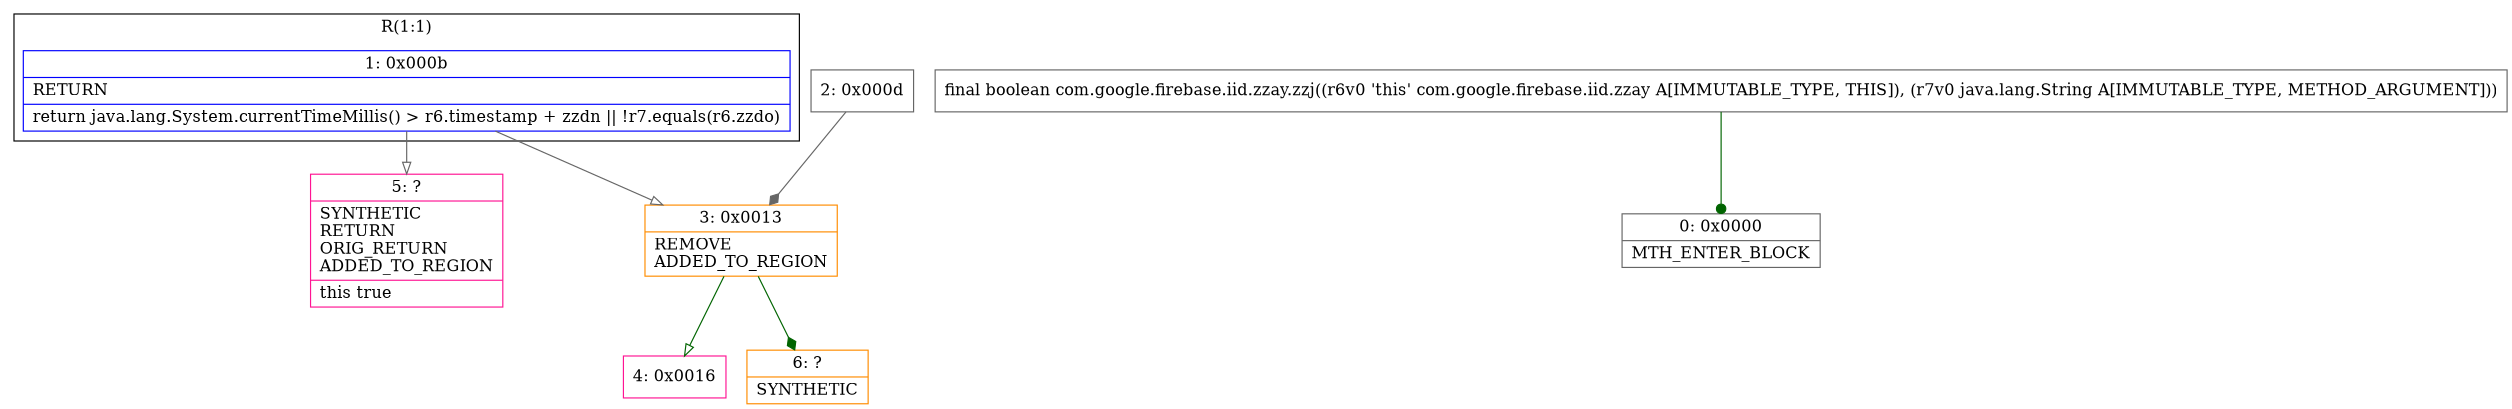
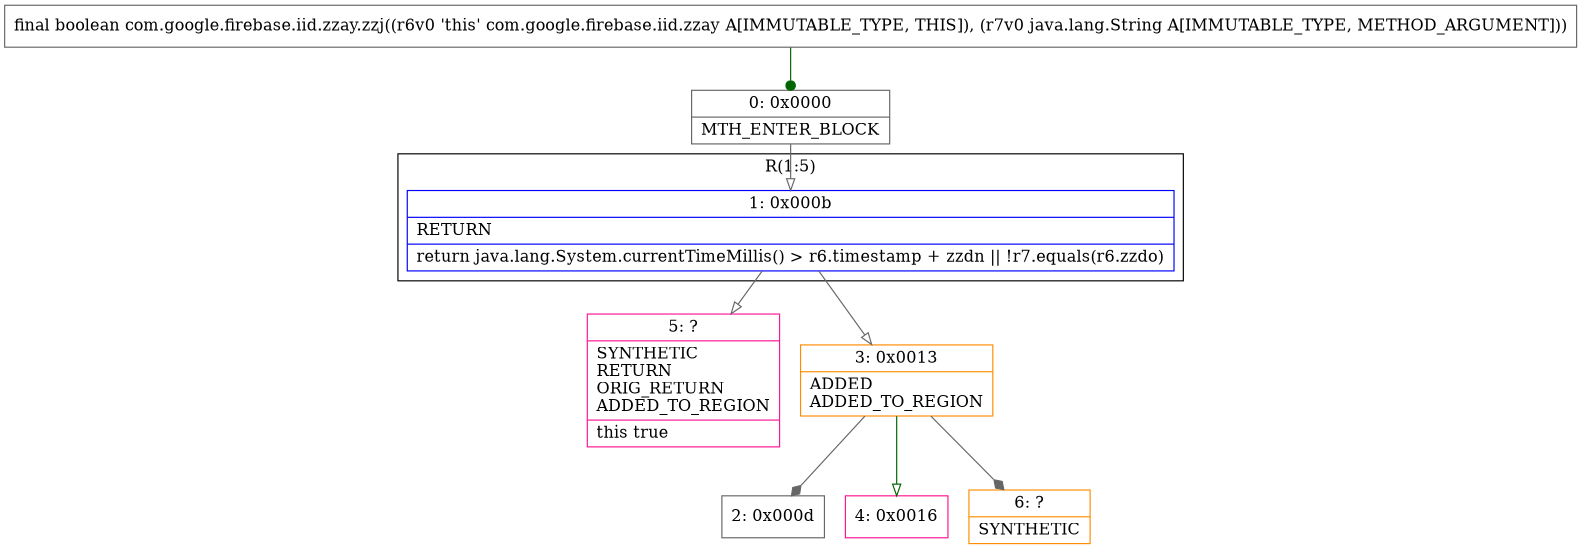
(407, 27) -> (791, 167)
(812, 153) -> (833, 451)
none -> (791, 161)
(693, 245) -> (842, 385)
(773, 307) -> (962, 448)
